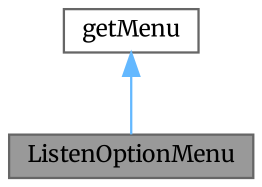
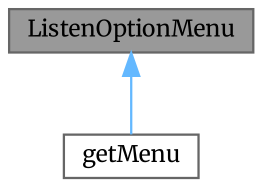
(131, 105) -> (131, 105)
